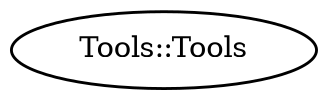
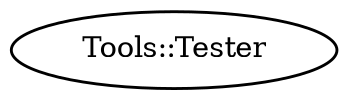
(164, 50) -> (174, 50)
